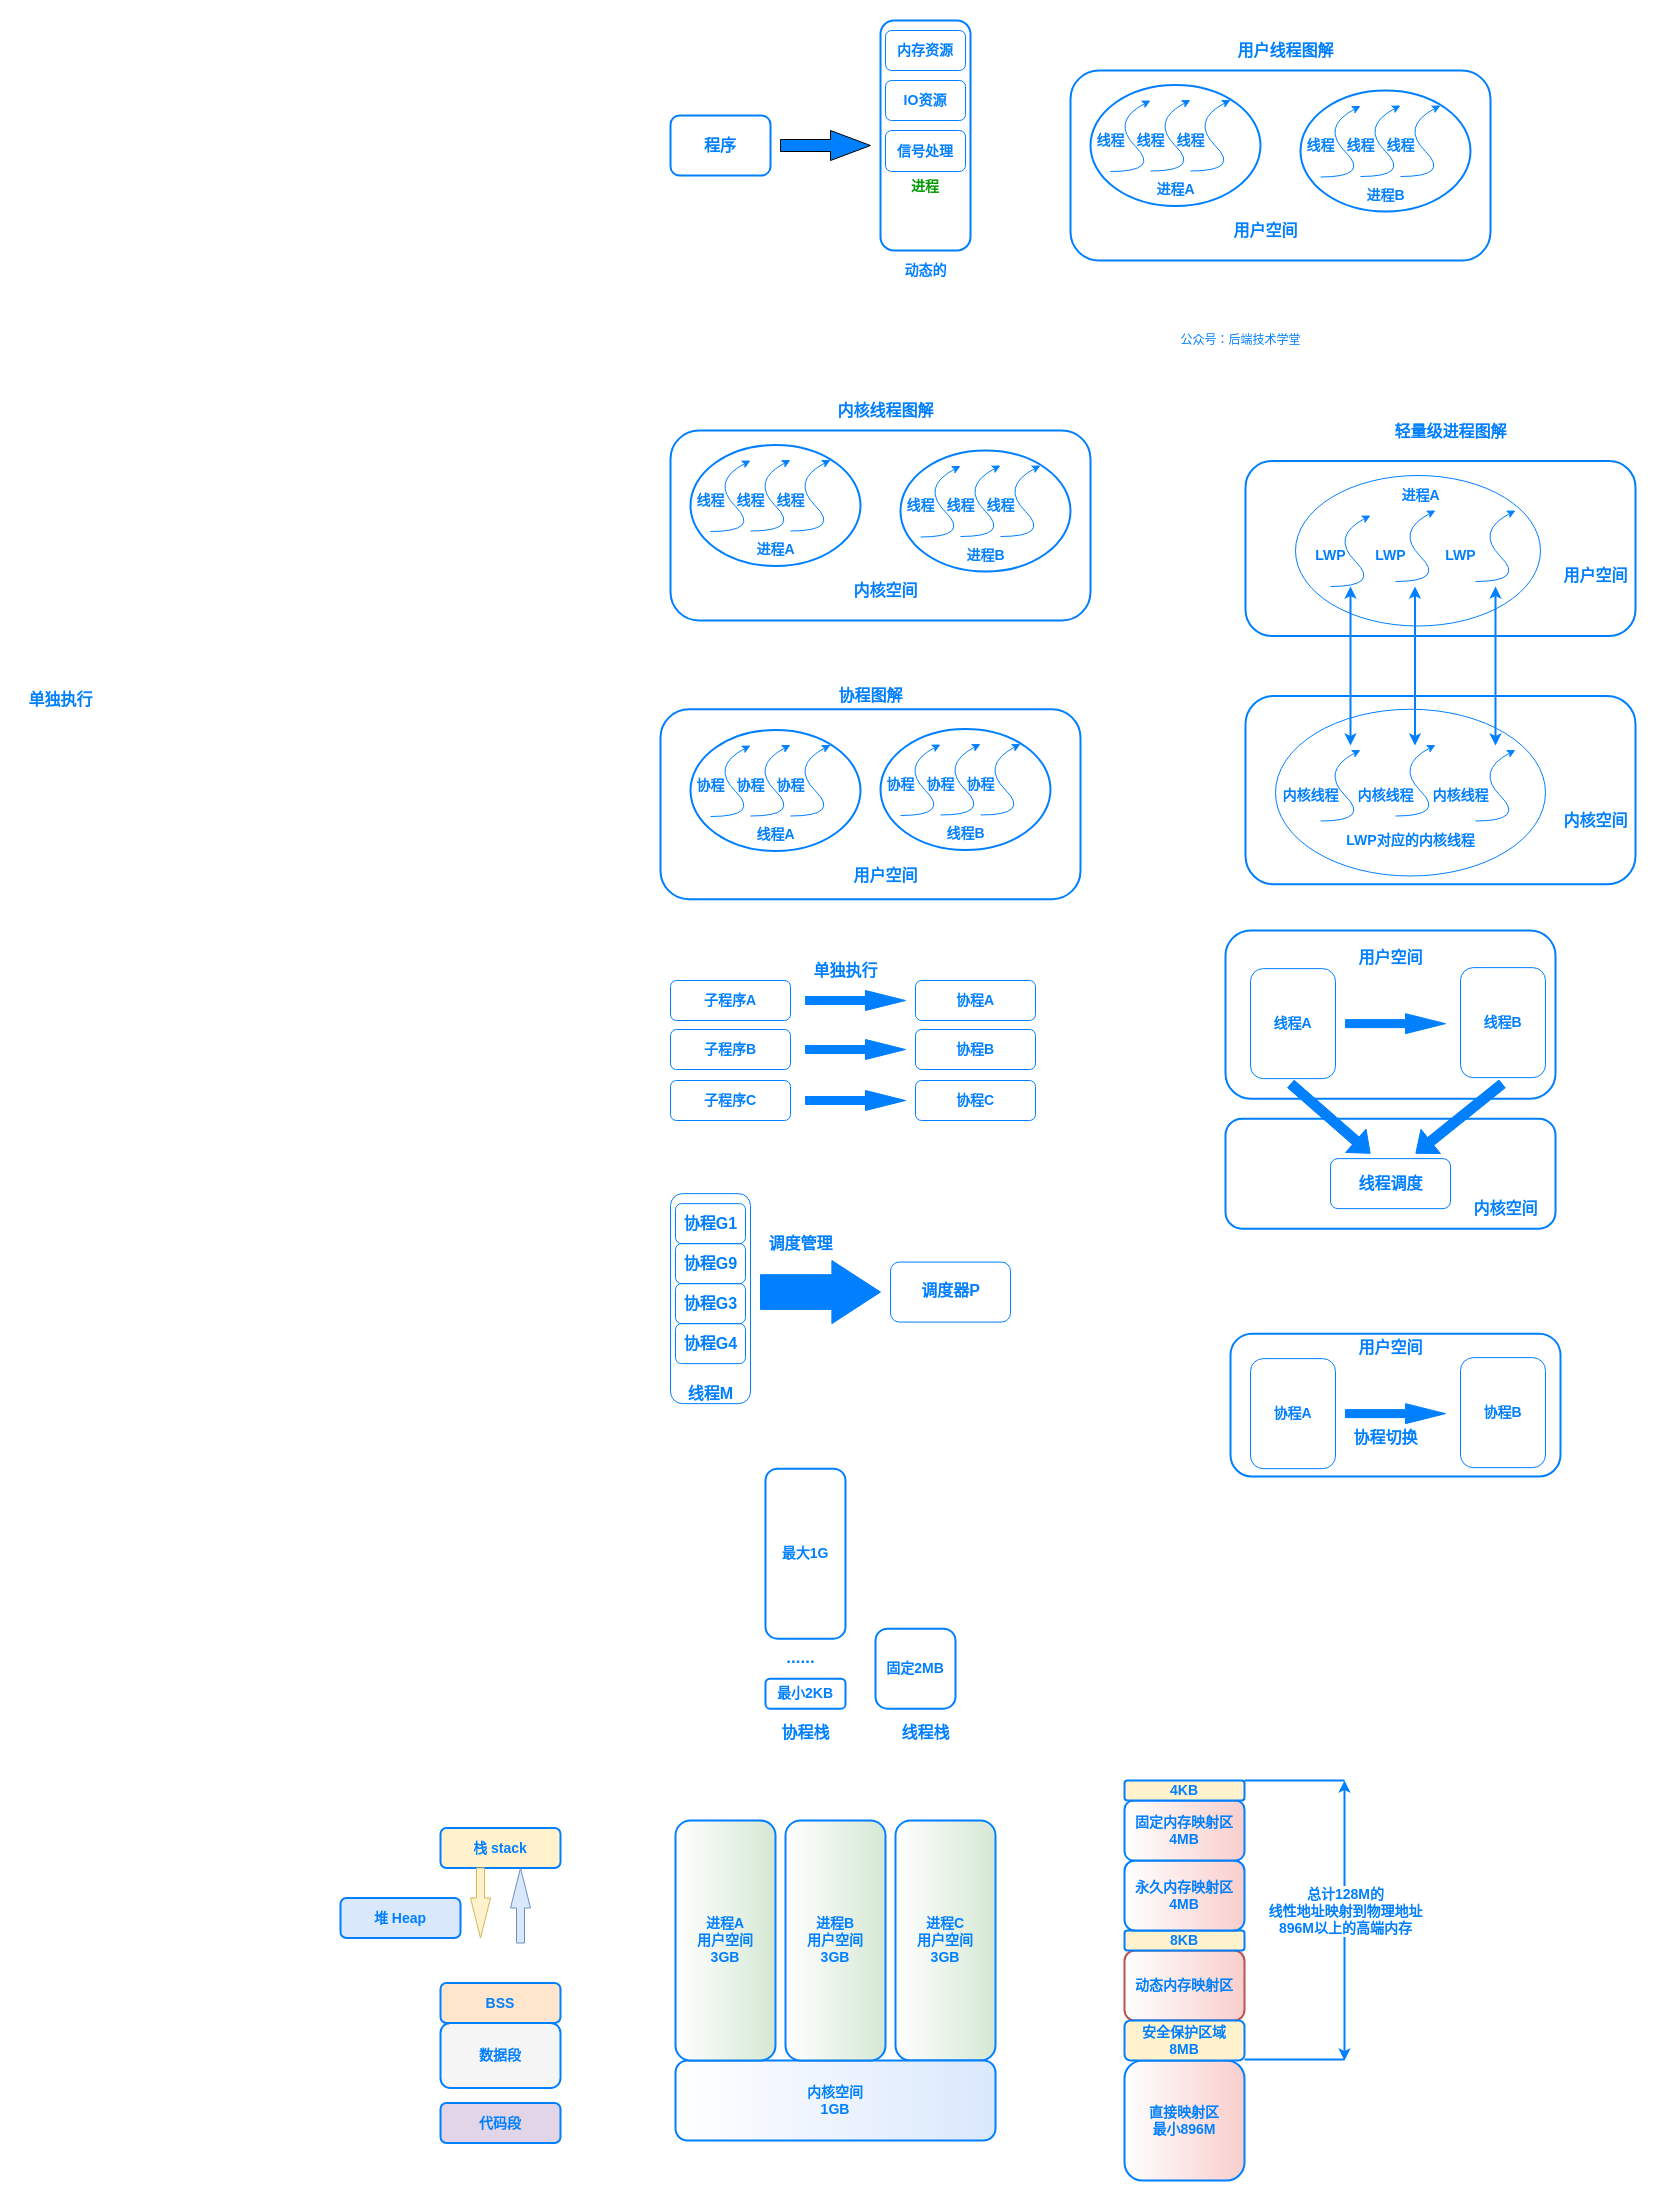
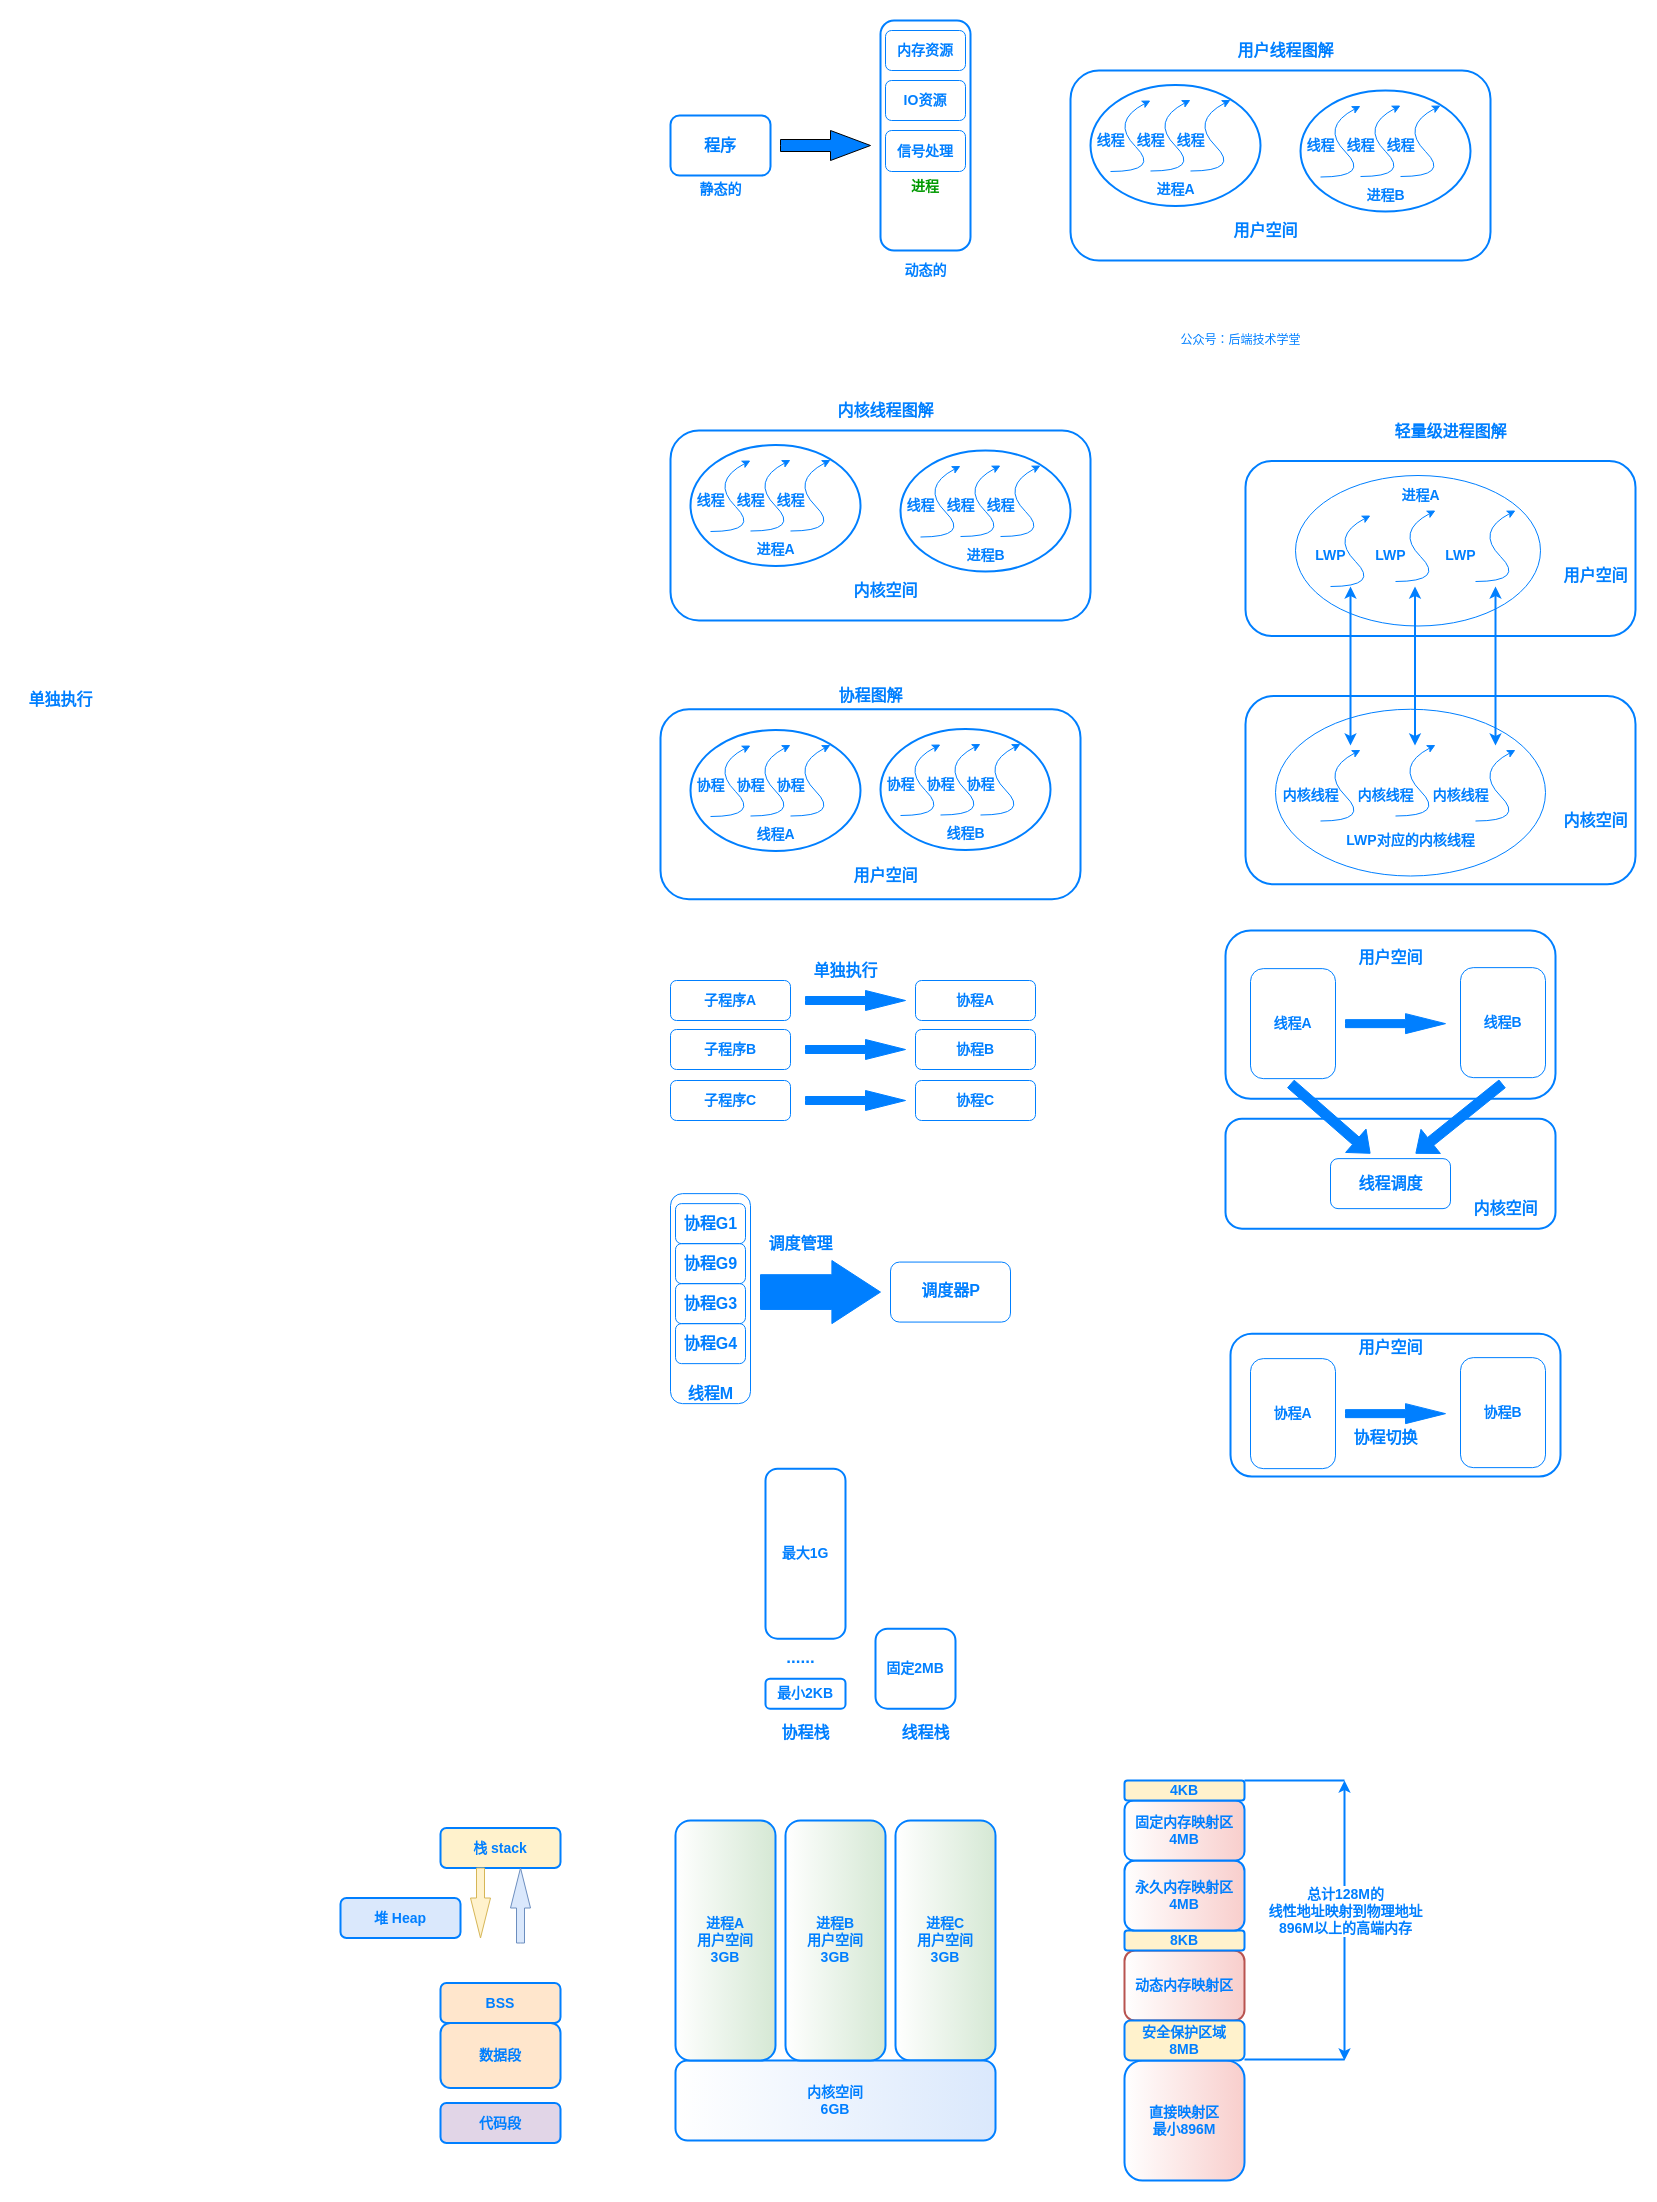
none -> (721, 190)
(501, 2056) -> (501, 2056)
(836, 2101) -> (836, 2101)
